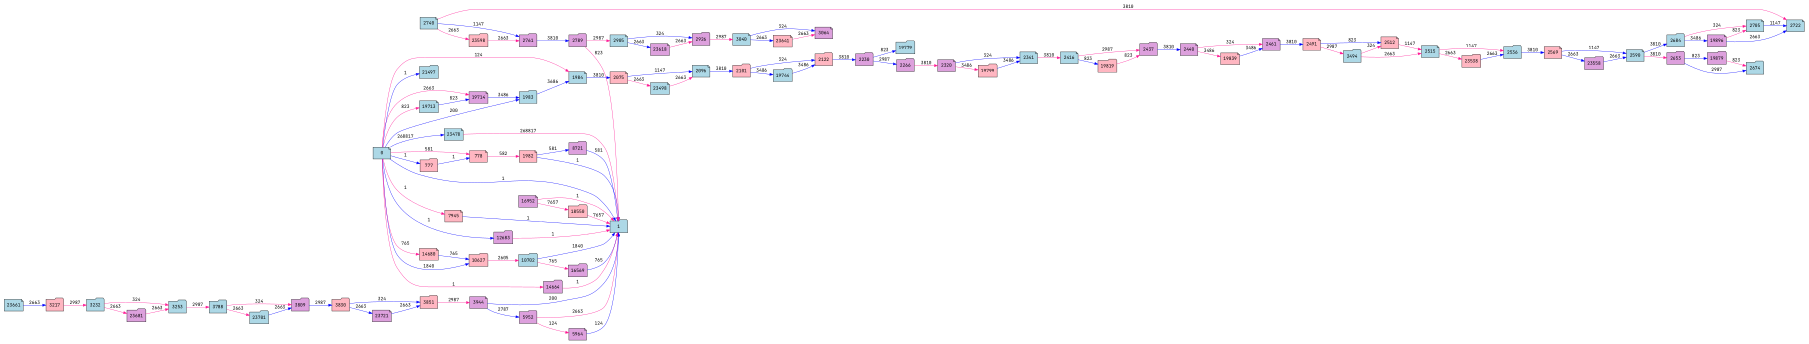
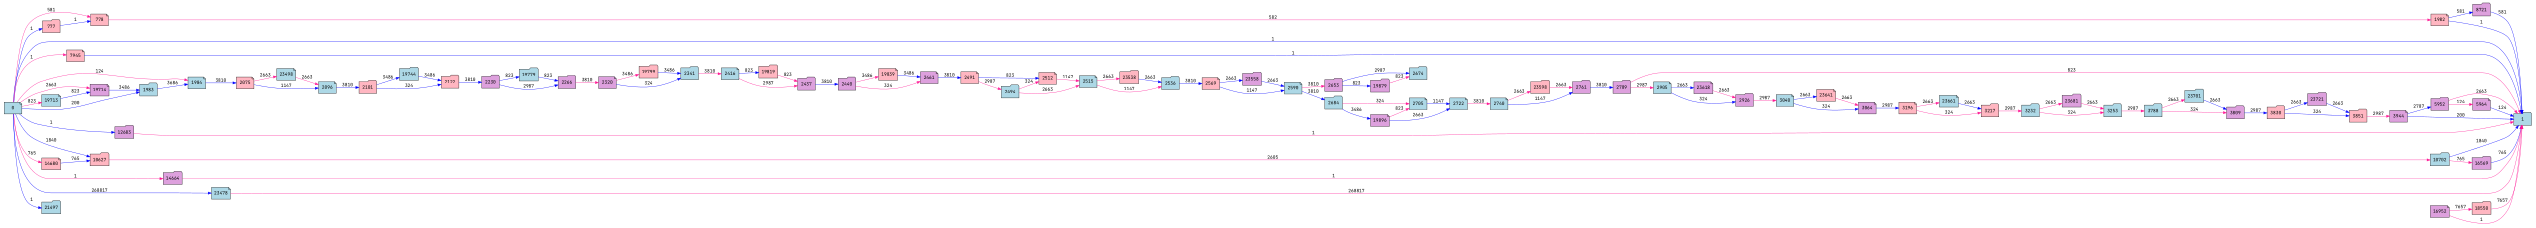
(1111, 9) -> (1477, 104)
(1189, 50) -> (847, 84)
(1029, 58) -> (690, 74)
none -> (546, 79)
none -> (1908, 108)
(382, 316) -> (2317, 100)
